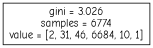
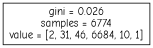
(77, 24) -> (77, 24)
